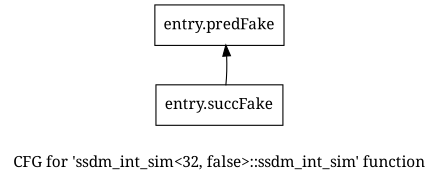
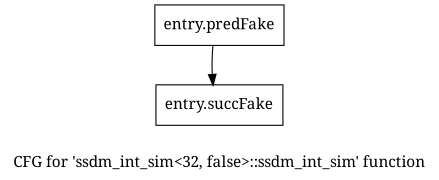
(227, 71) -> (212, 60)
